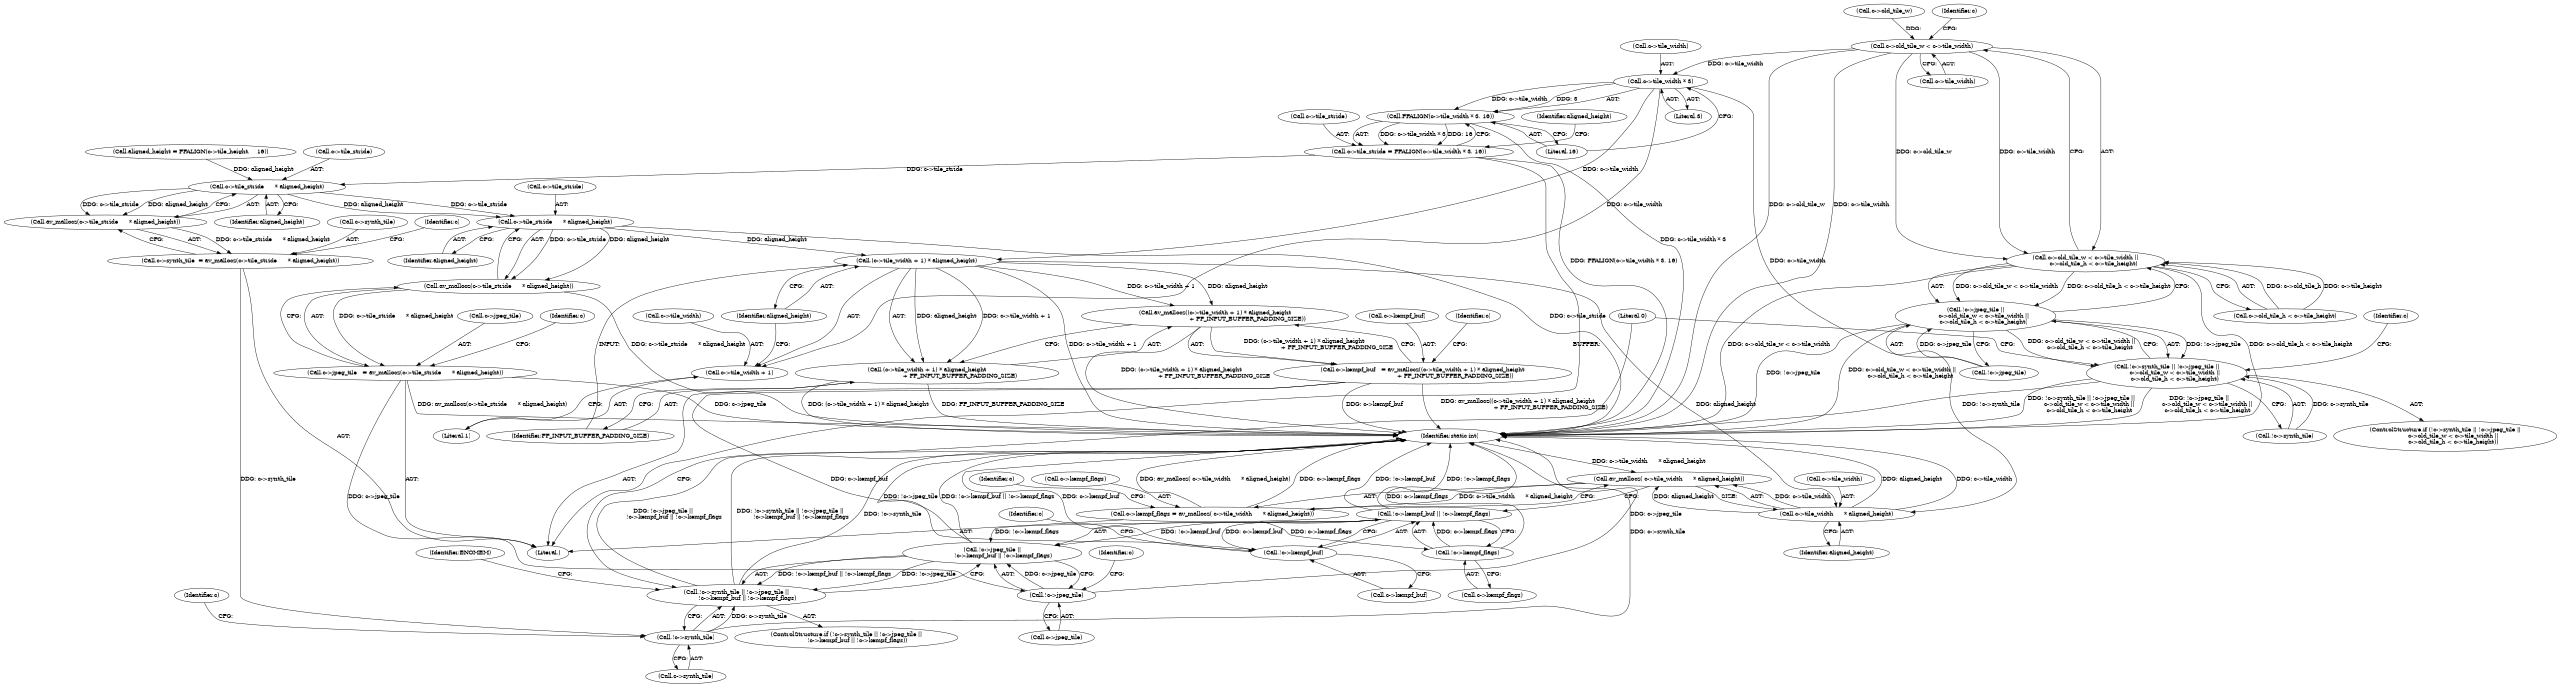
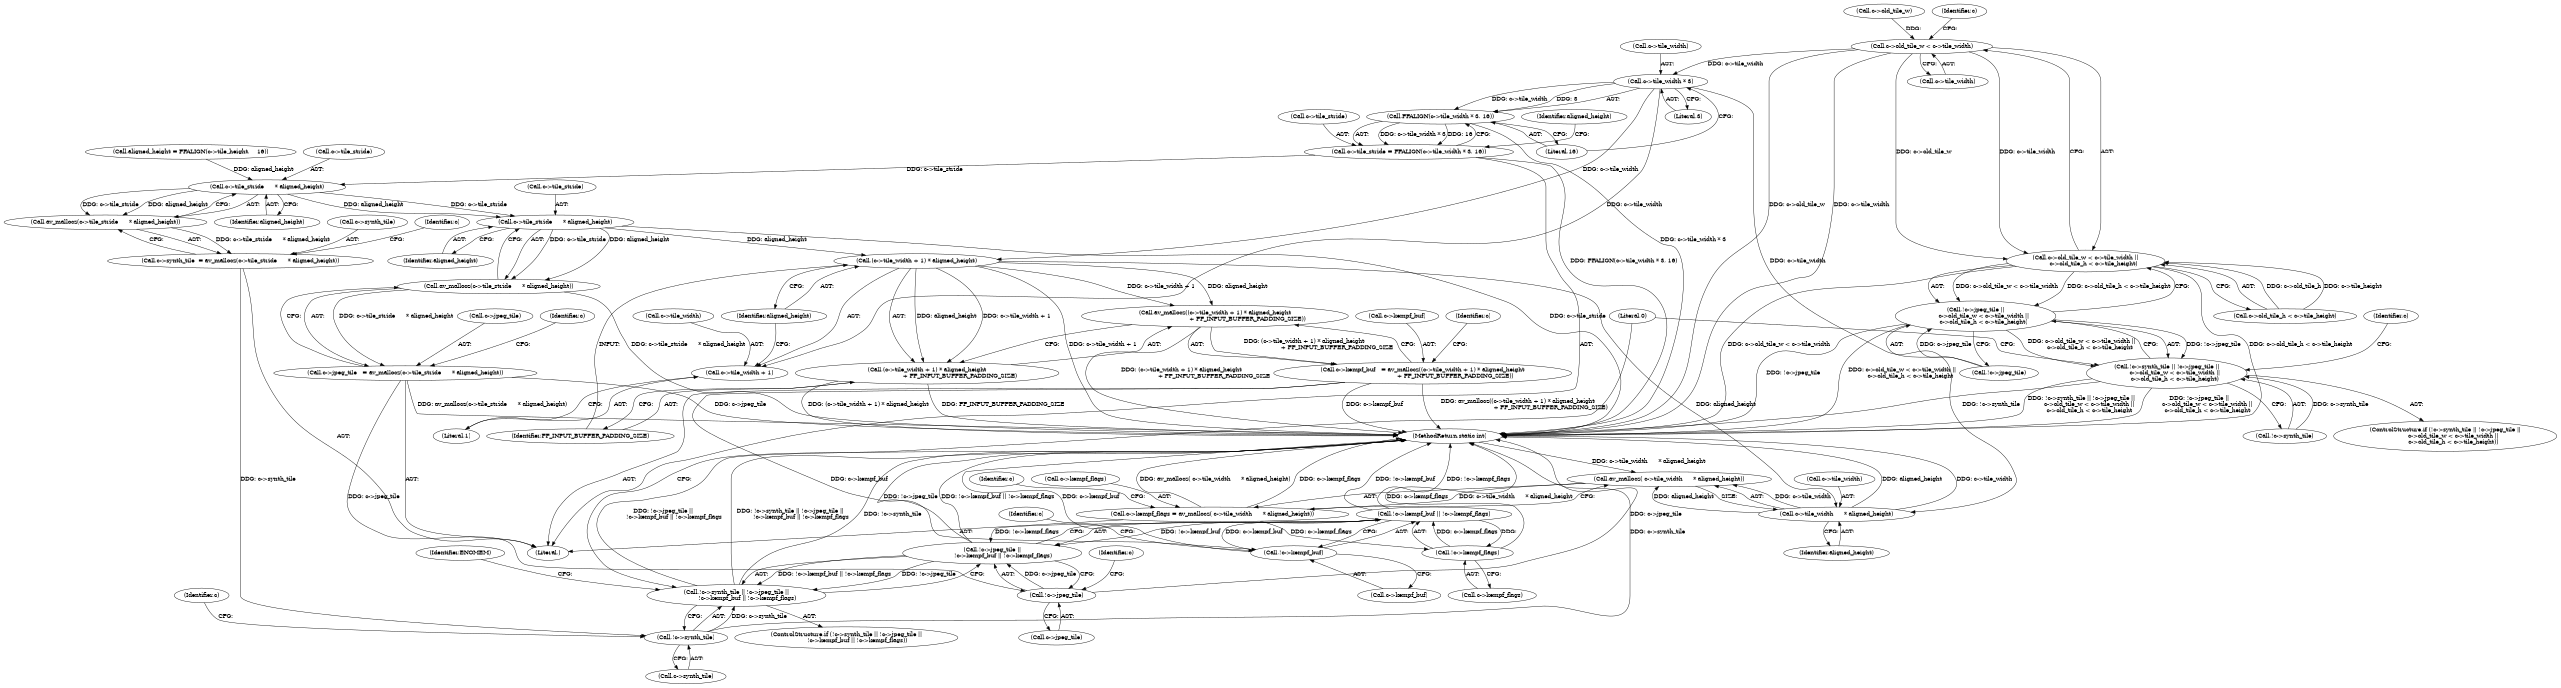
(1694, 99) -> (1694, 99)
(1588, 345) -> (1588, 345)
(1450, 436) -> (1450, 436)
(1579, 503) -> (1205, 522)
(1510, 532) -> (1510, 532)
